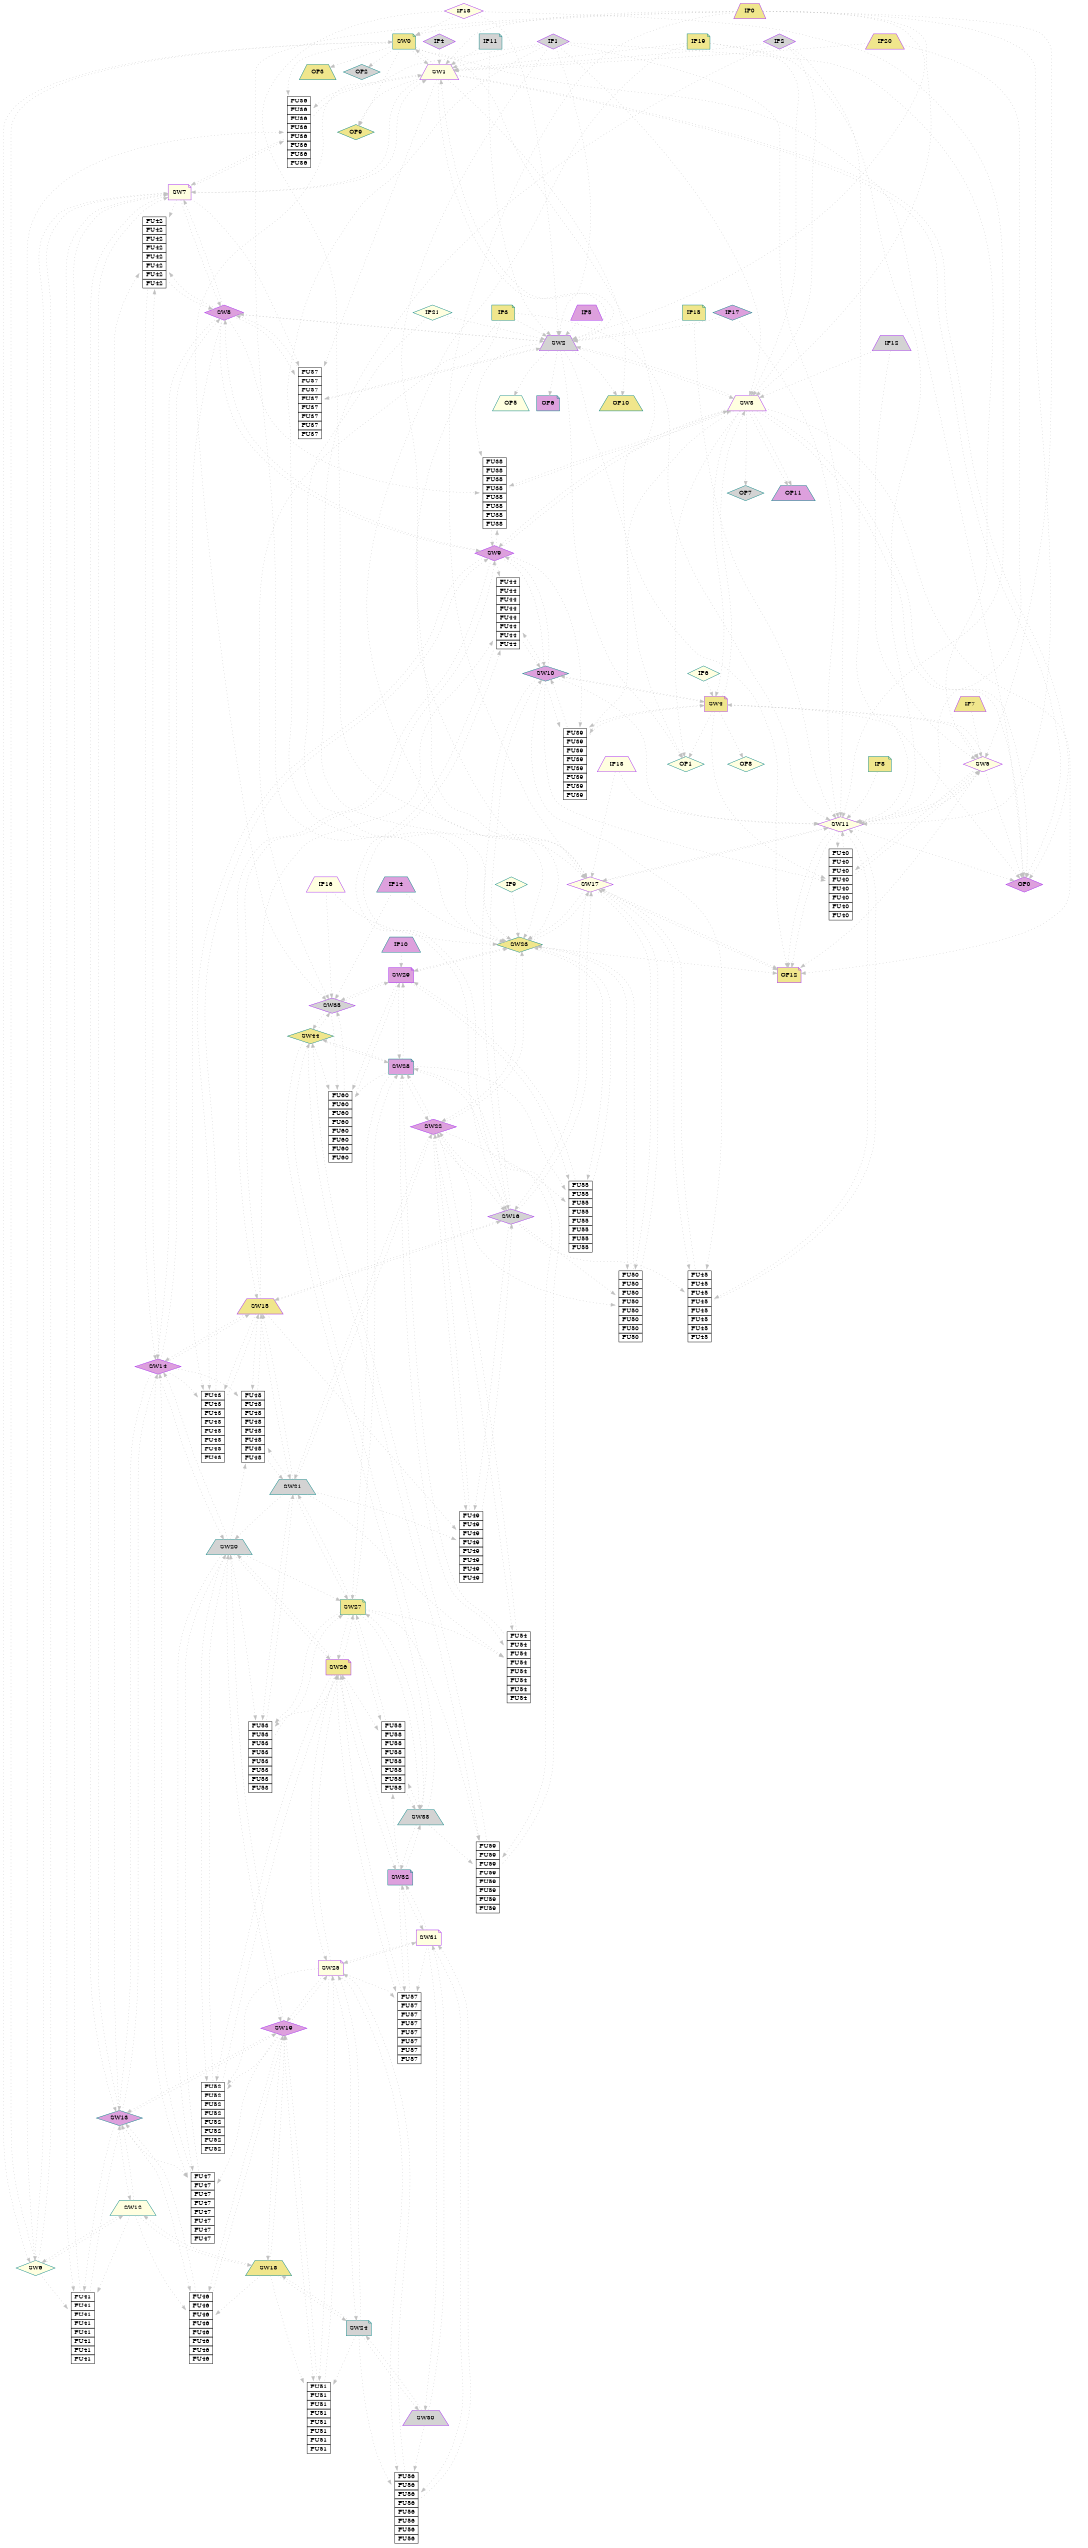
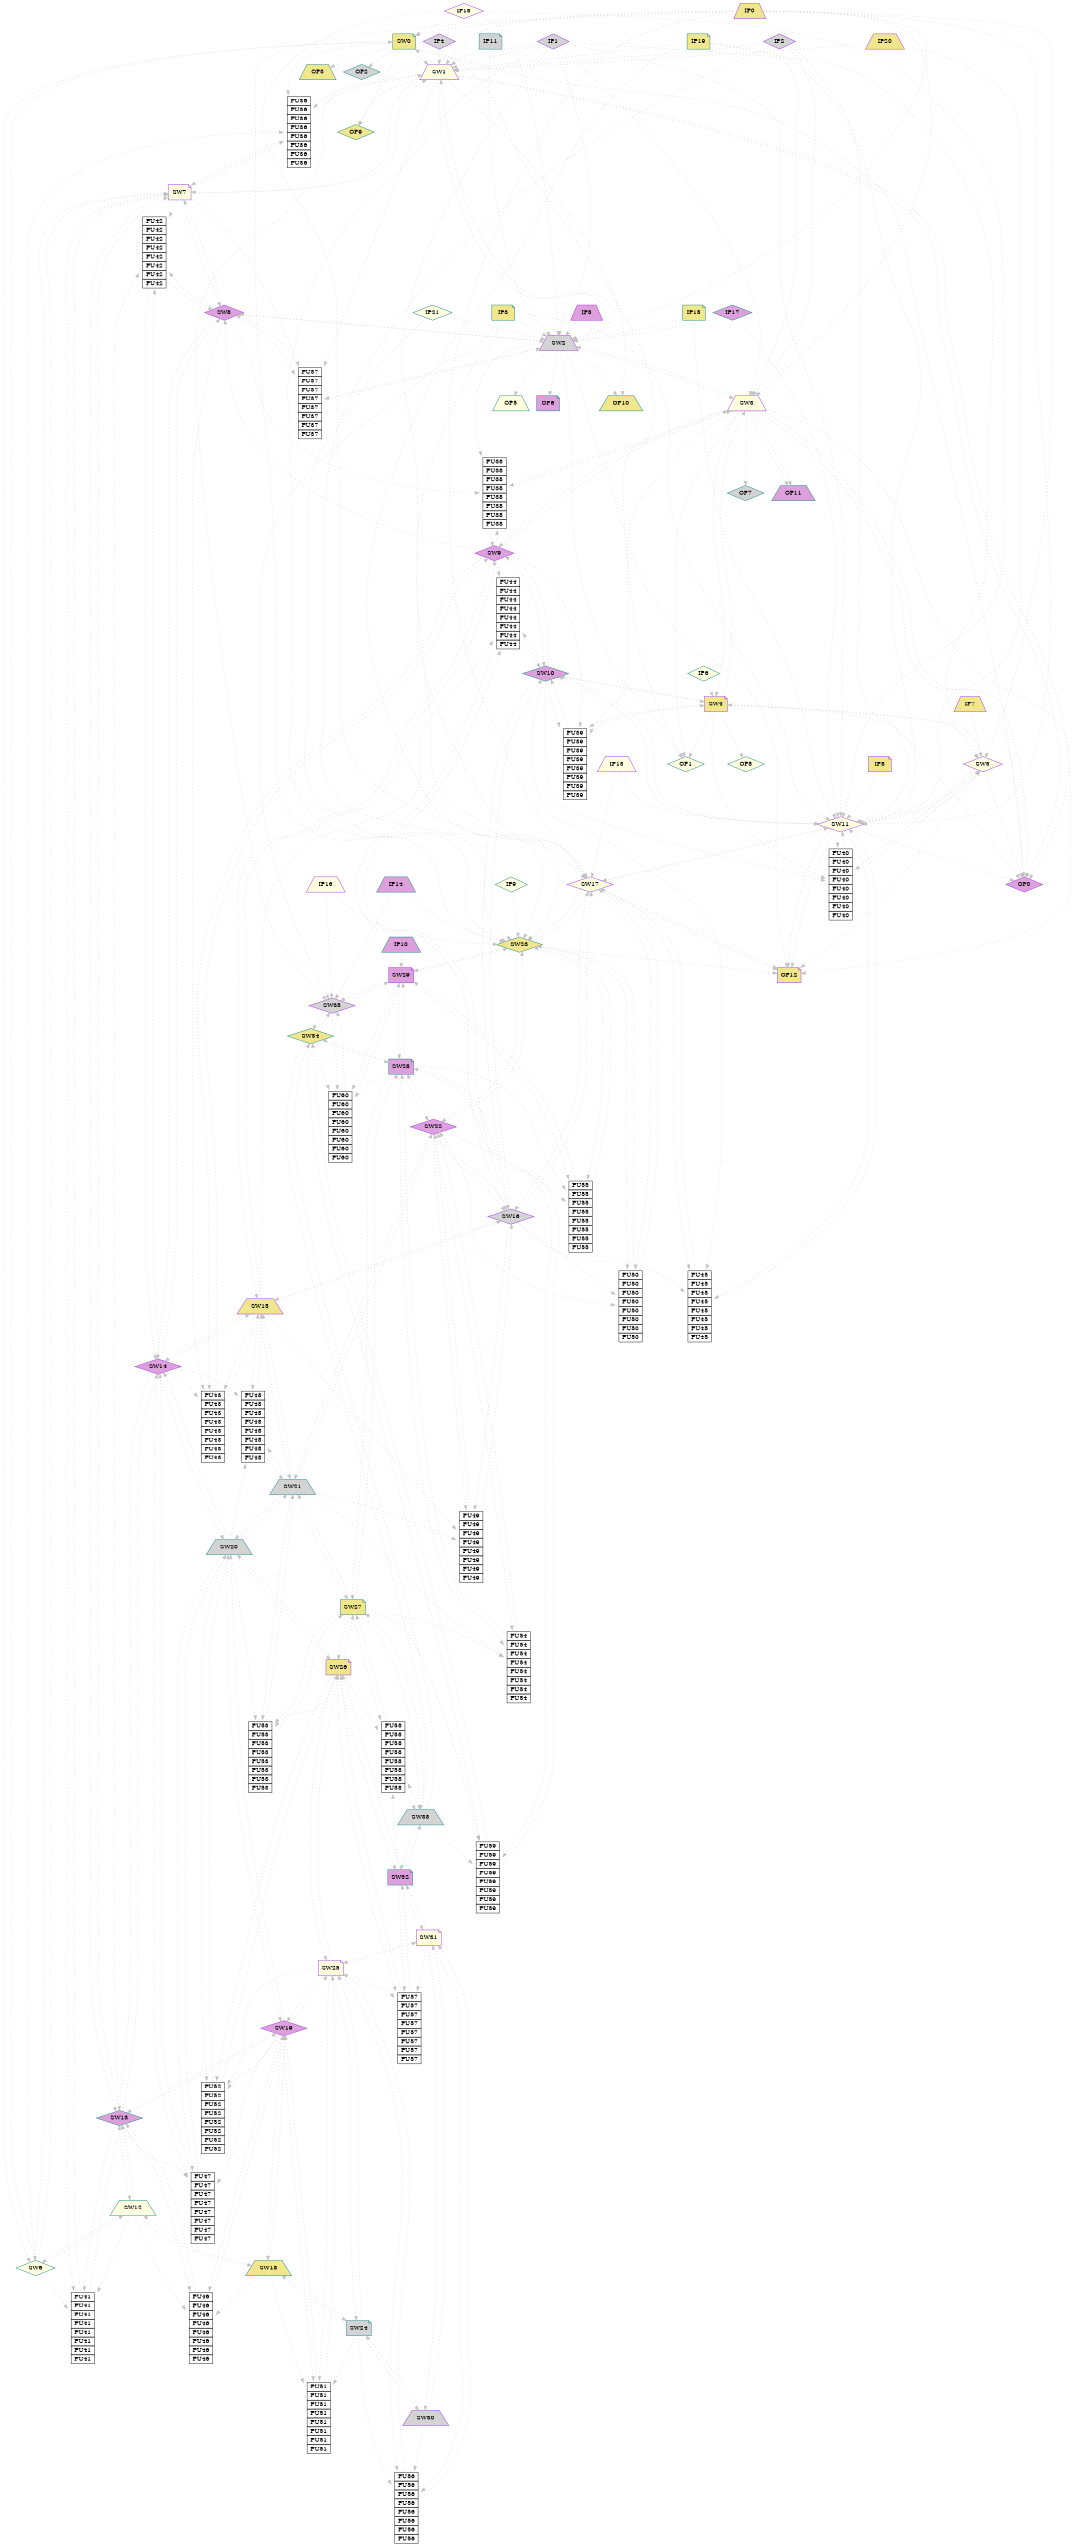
(892, 343) -> none
(288, 479) -> none
(880, 764) -> (880, 764)
none -> (660, 793)
(311, 1036) -> (311, 1036)
(290, 1577) -> (262, 1519)
